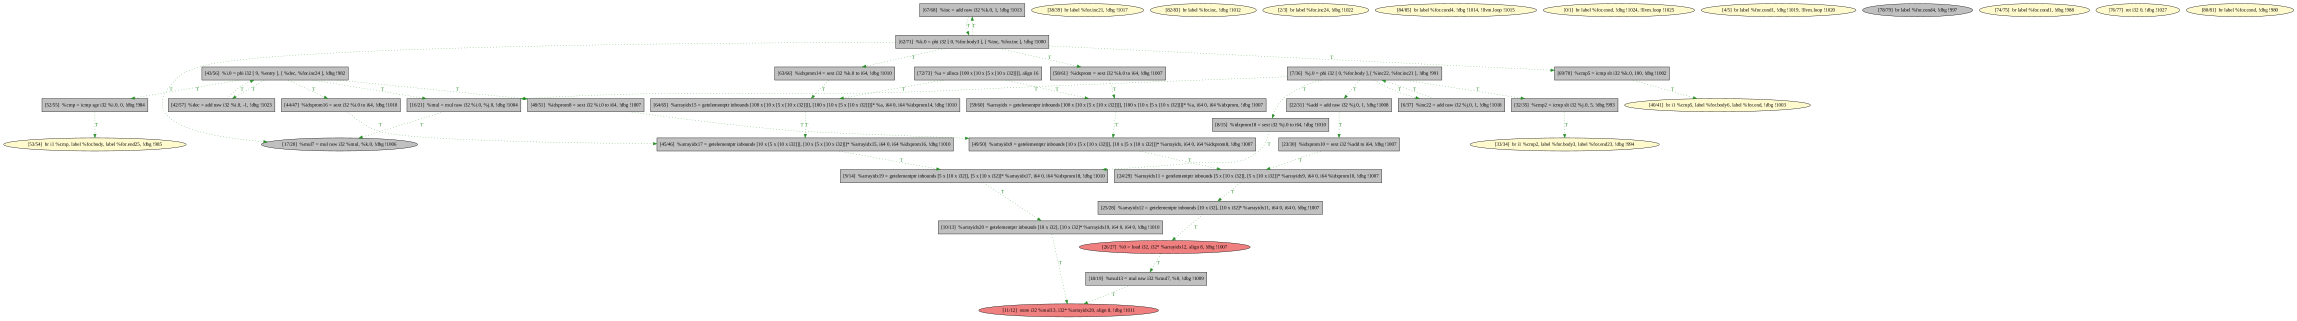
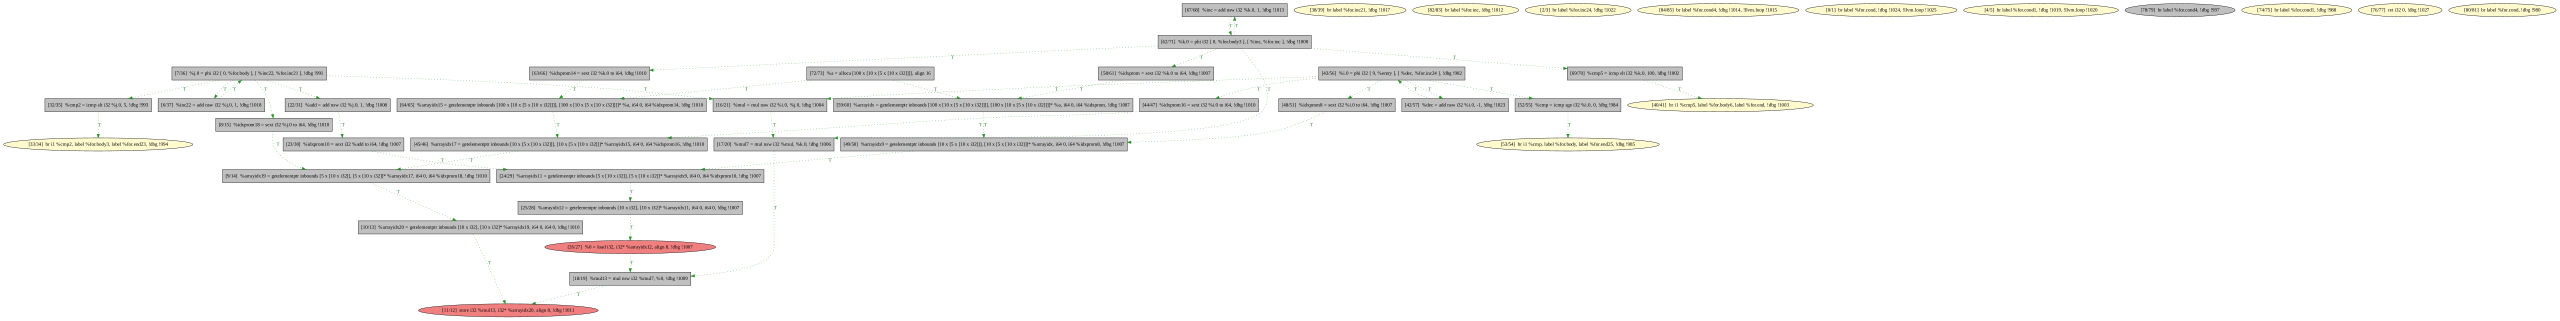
(339, 144) -> (774, 144)
none -> (774, 244)
